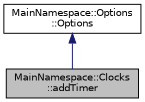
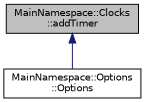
(72, 56) -> (72, 56)
